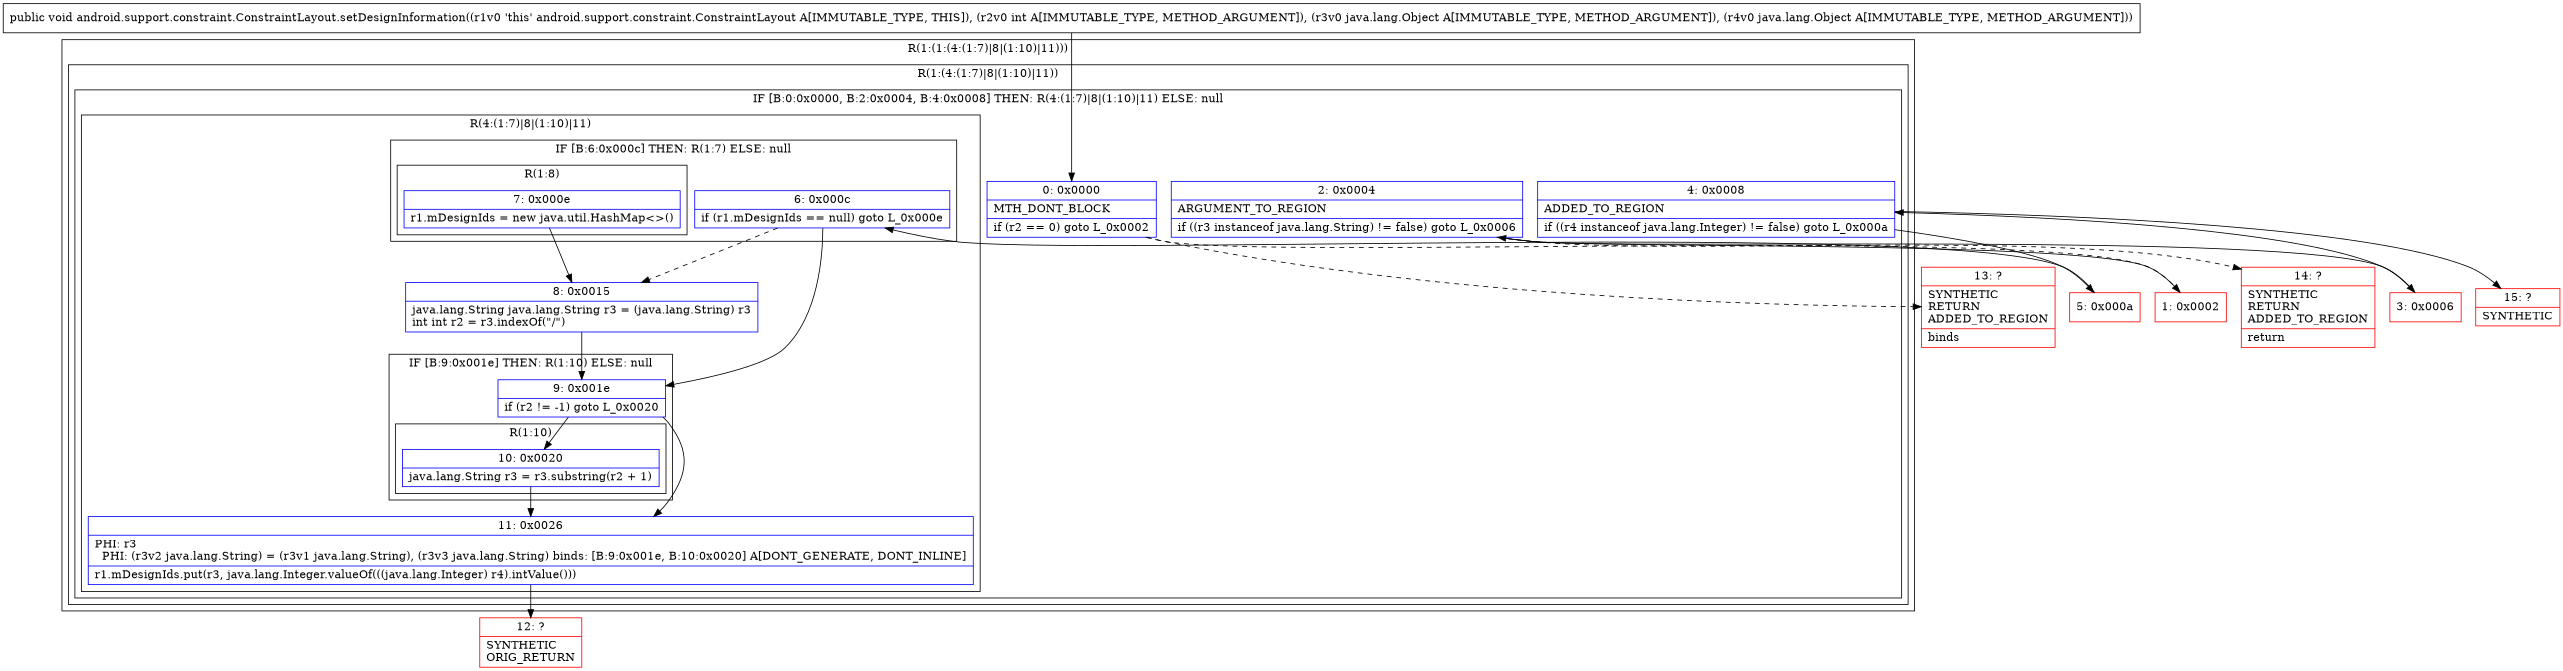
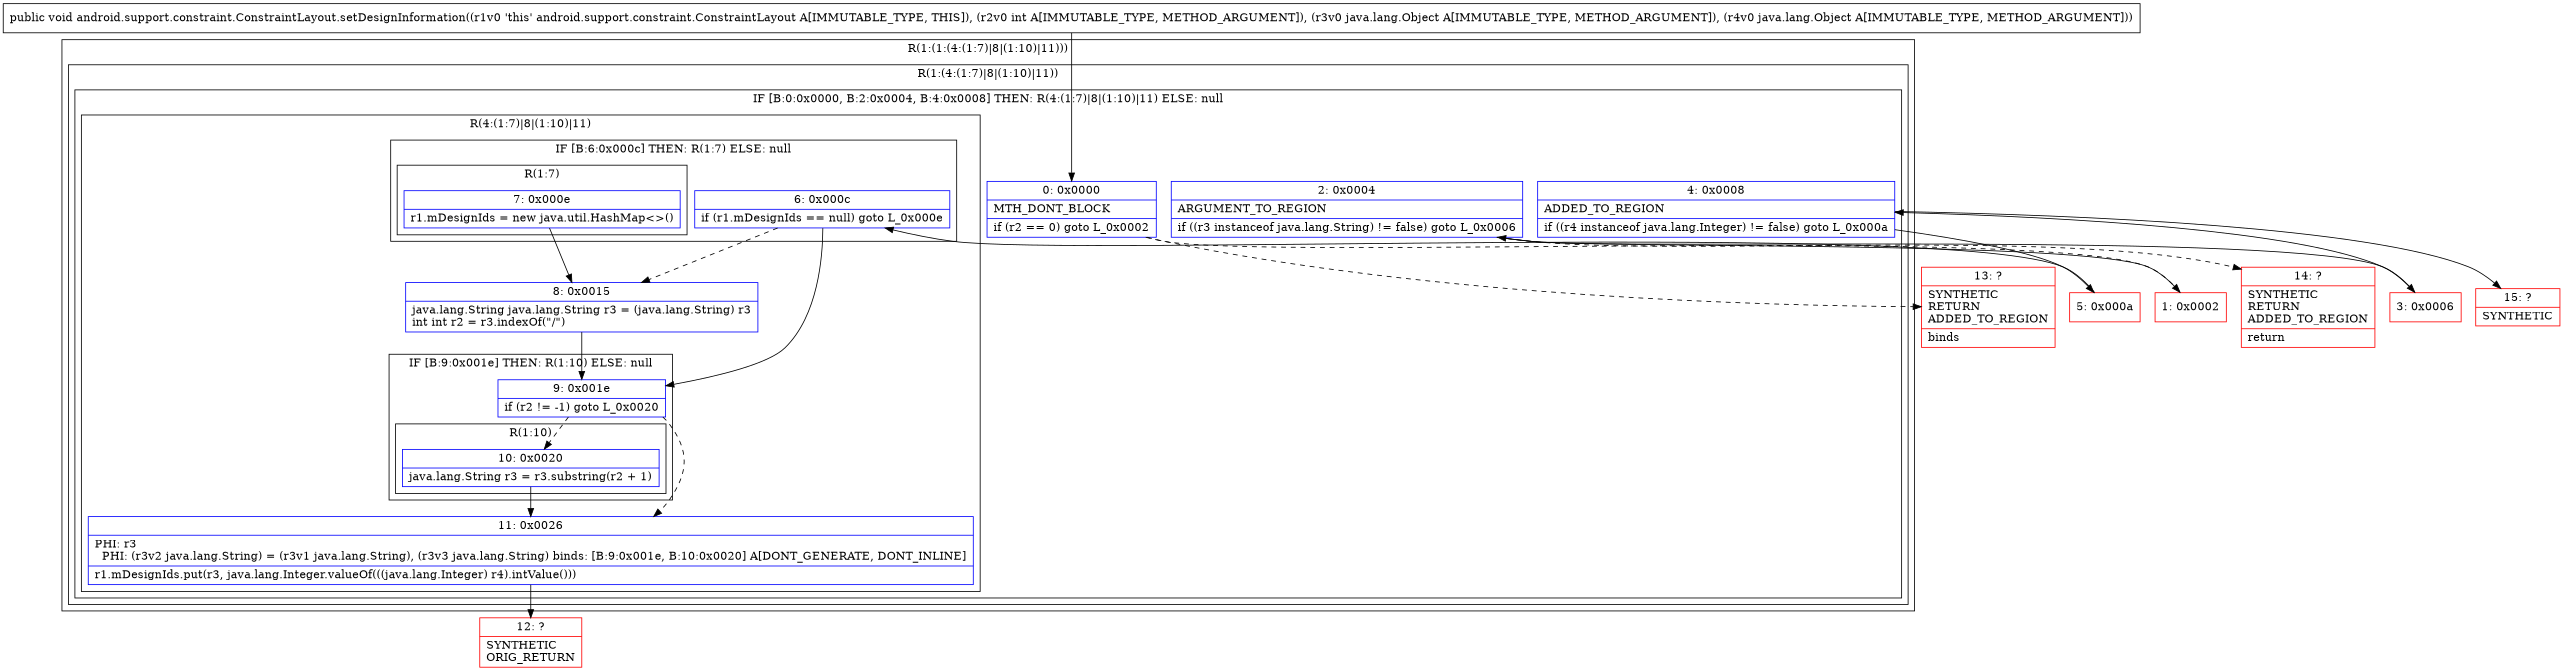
(542, 174) -> (542, 174)
(559, 430) -> (559, 430)
(684, 464) -> (684, 464)
